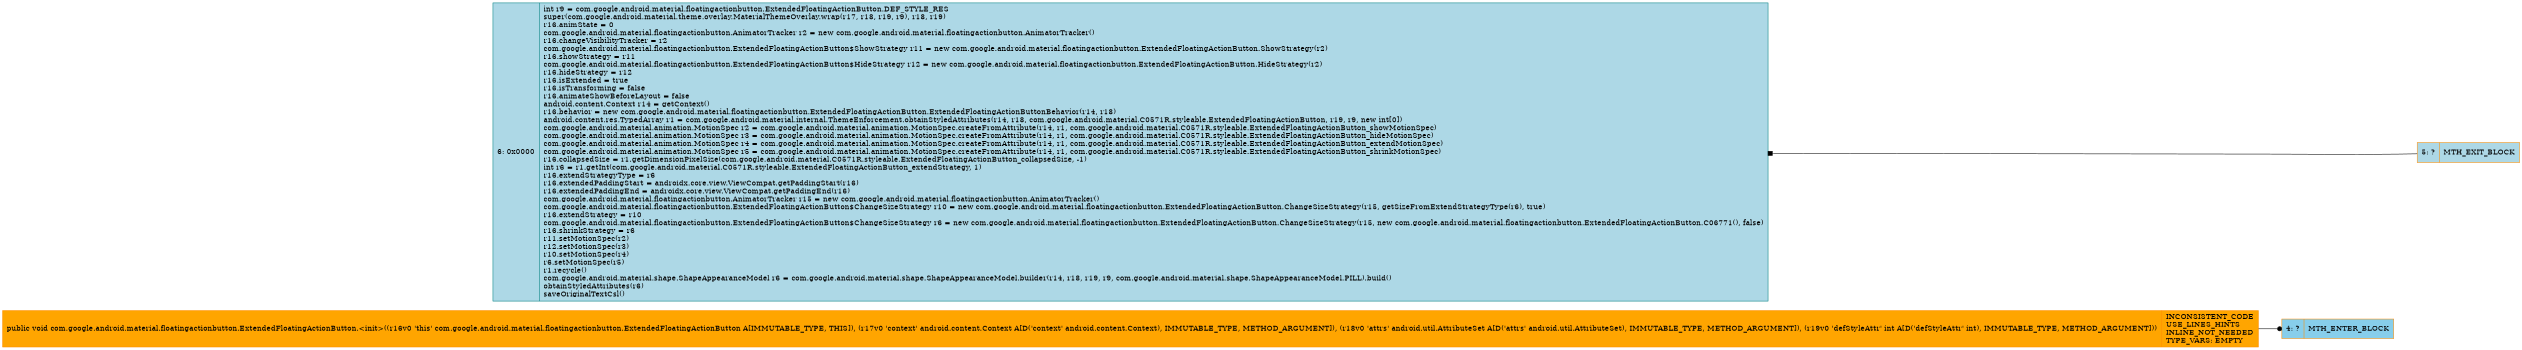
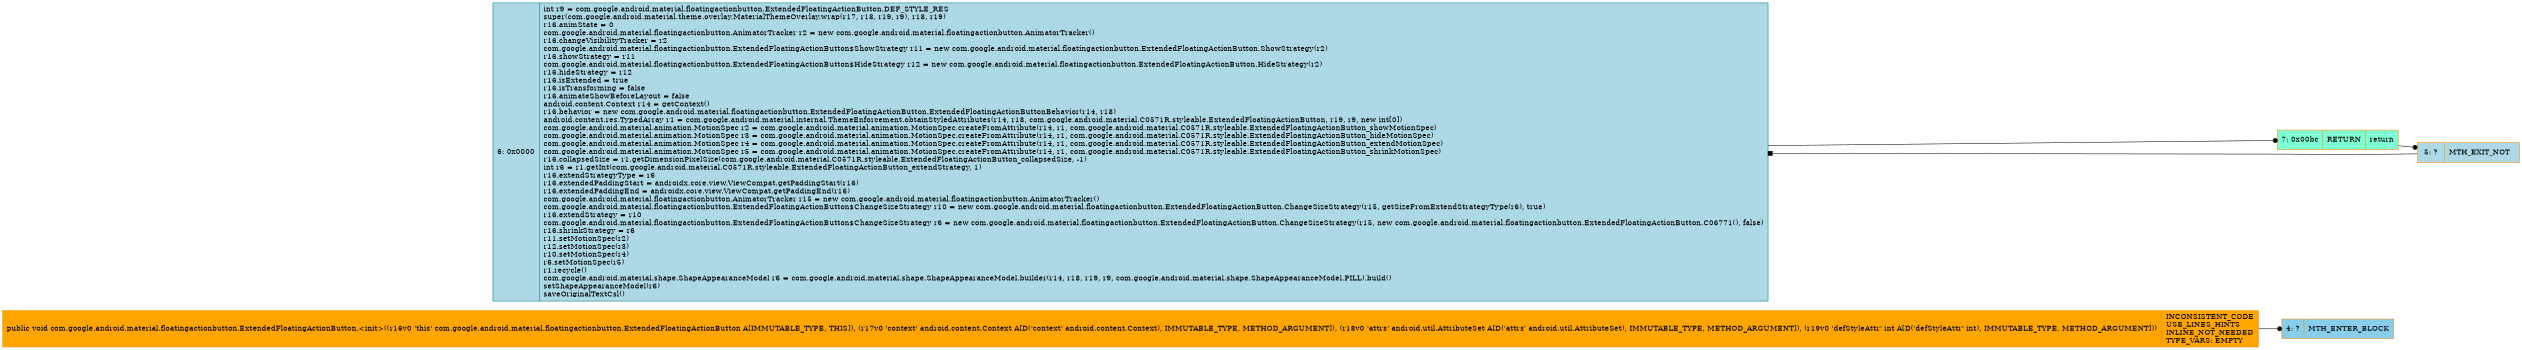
none -> (2338, 140)
(2480, 152) -> (2480, 152)
(594, 286) -> (602, 286)
